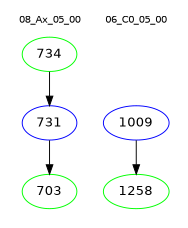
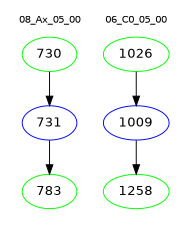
(50, 54) -> (50, 54)
none -> (136, 54)
(50, 192) -> (50, 192)
